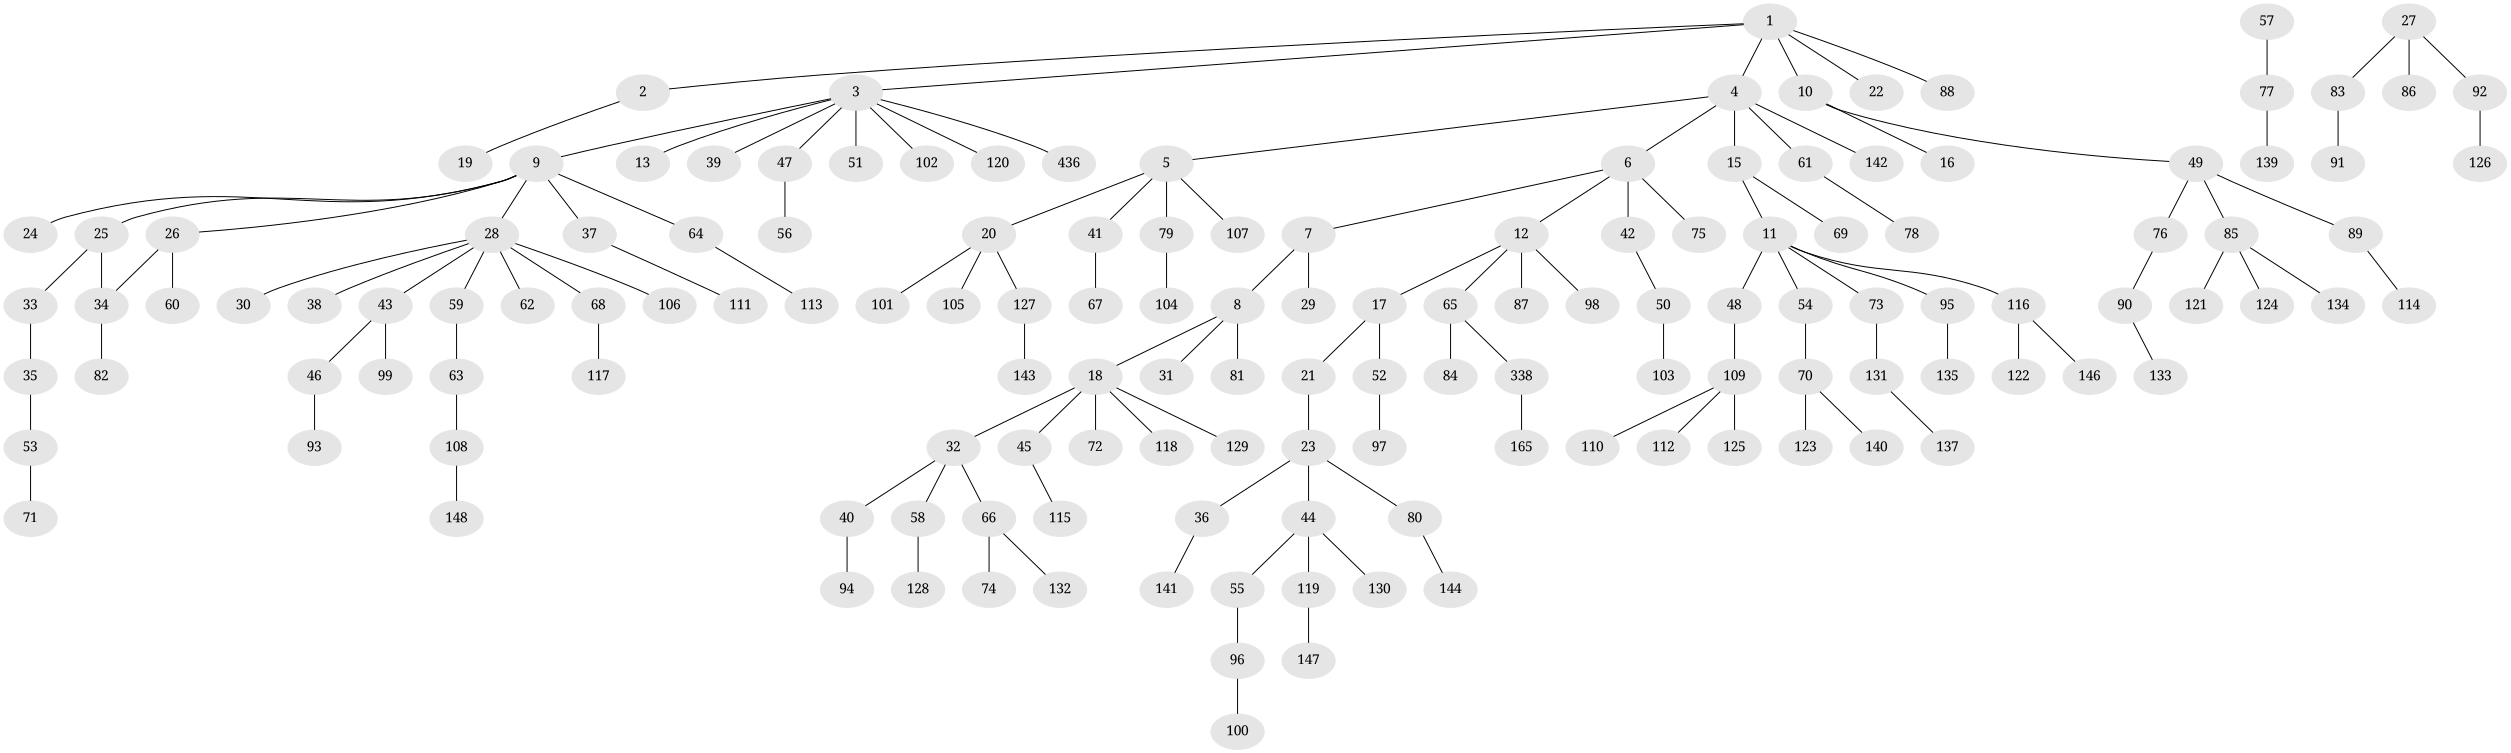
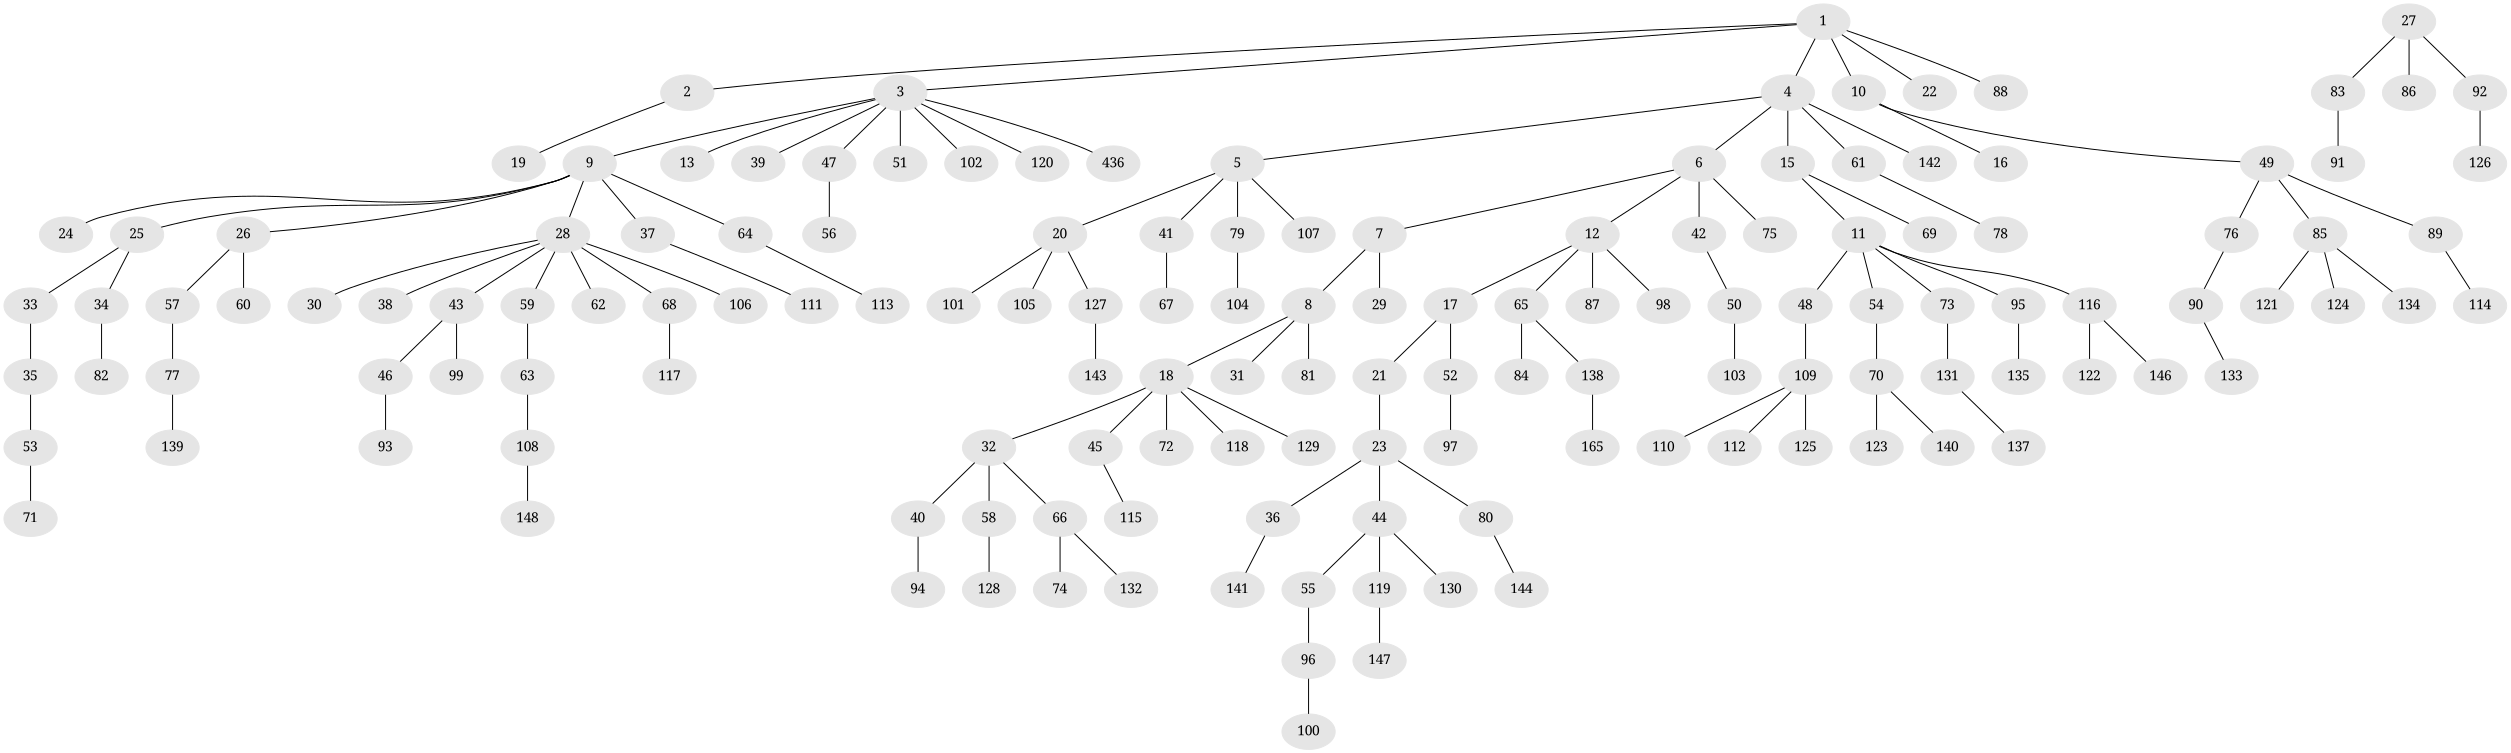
(137, 270) -> (208, 270)
(1522, 377) -> (1593, 377)
